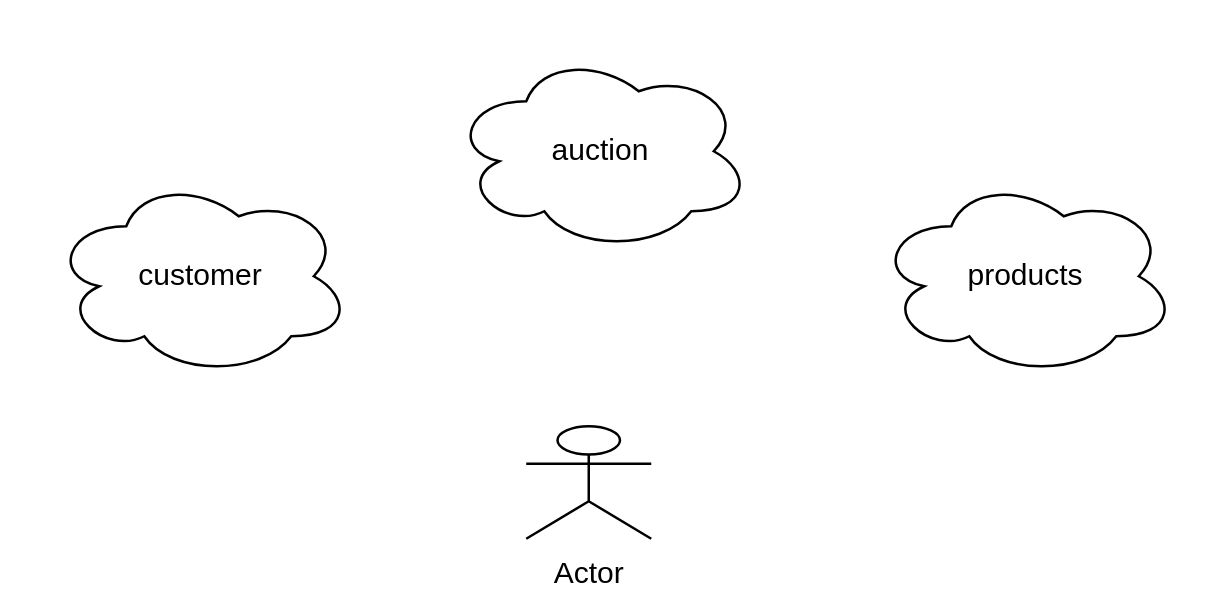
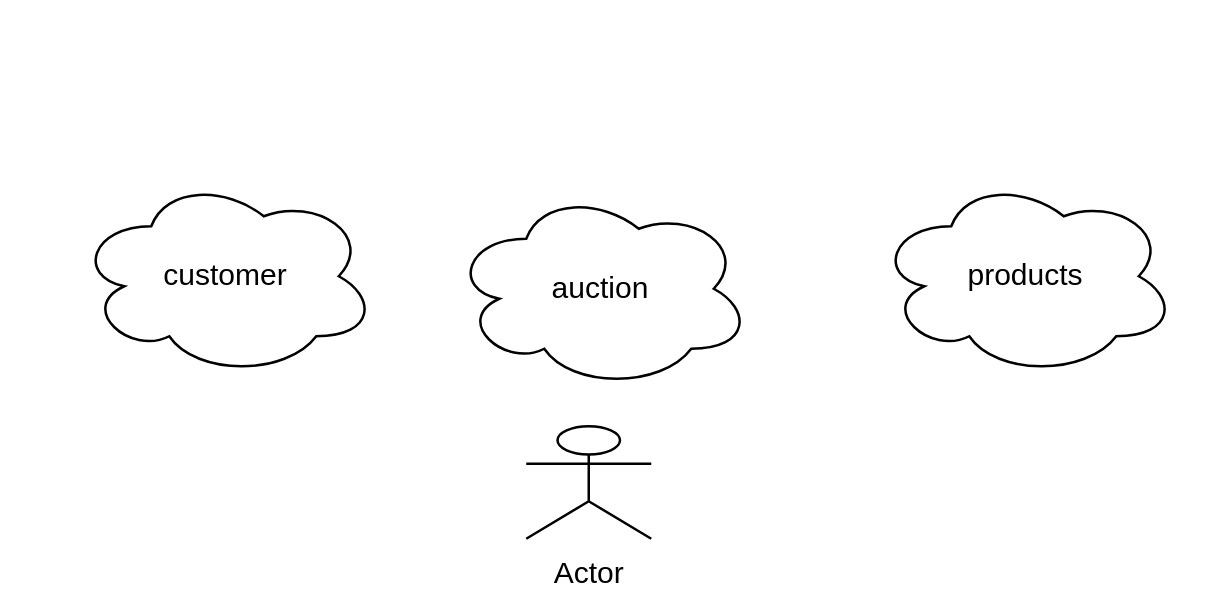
(601, 151) -> (601, 289)
(201, 276) -> (226, 276)
